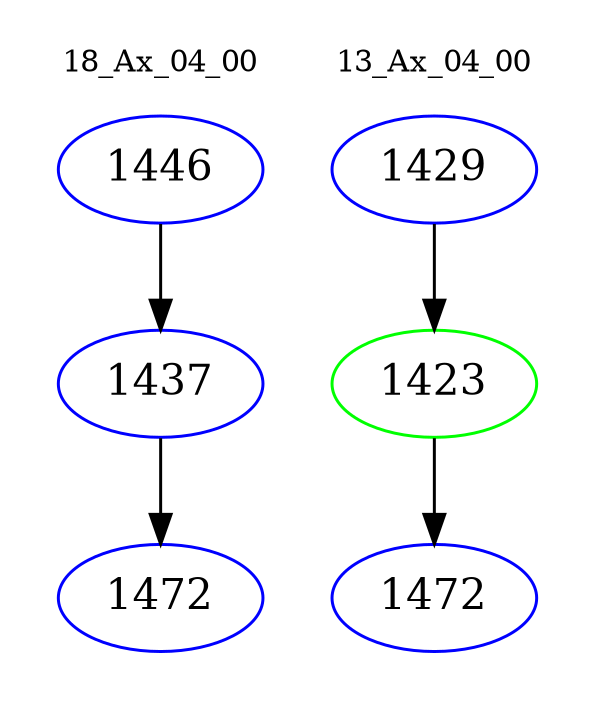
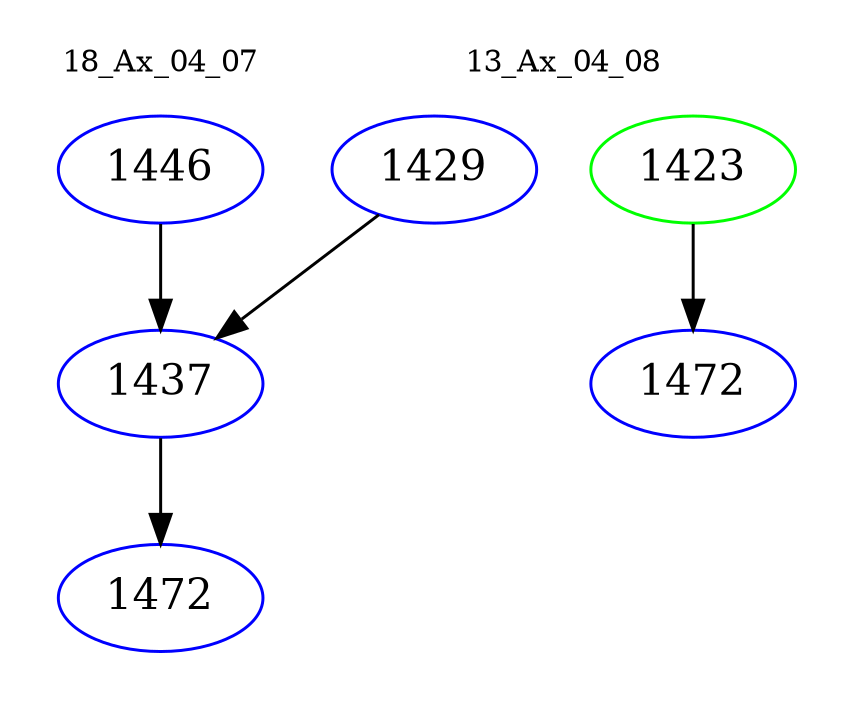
(161, 64) -> (161, 64)
(434, 64) -> (564, 64)
(434, 262) -> (327, 254)
